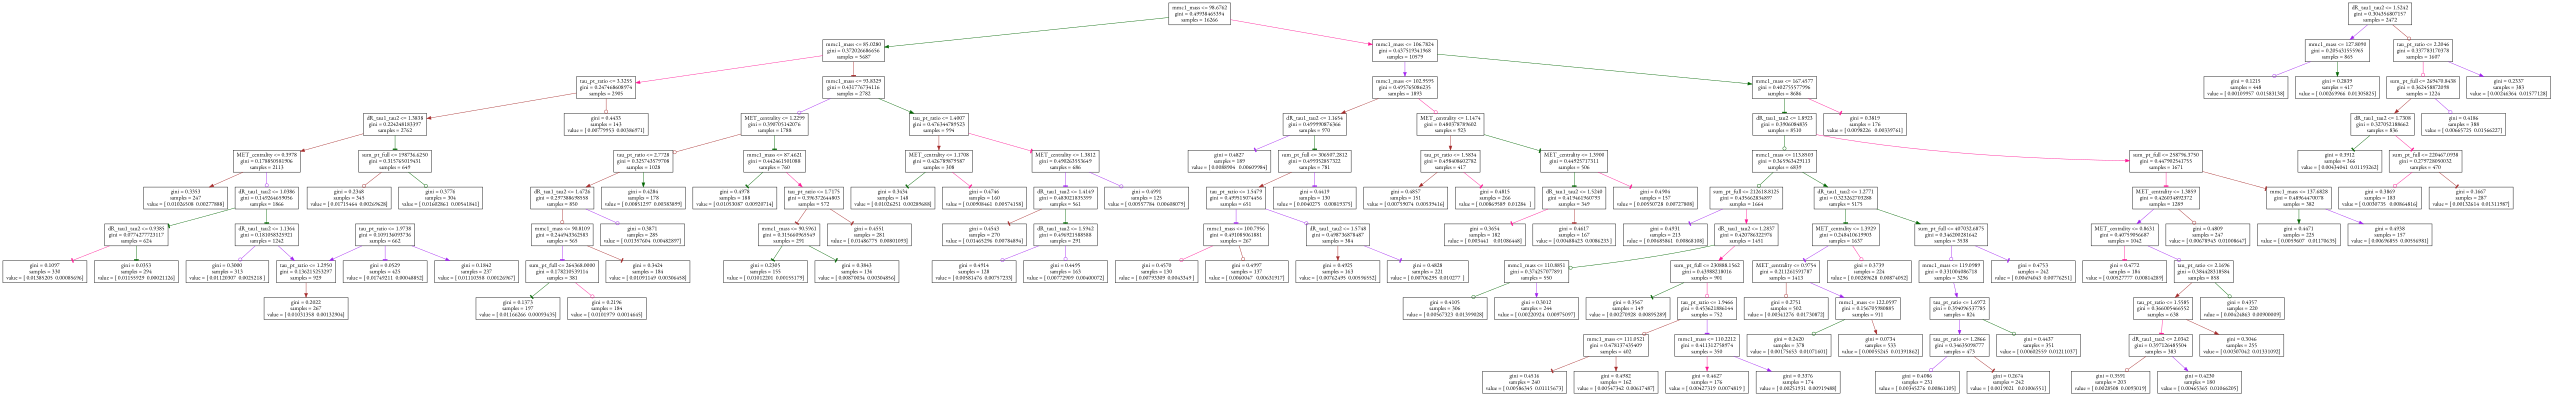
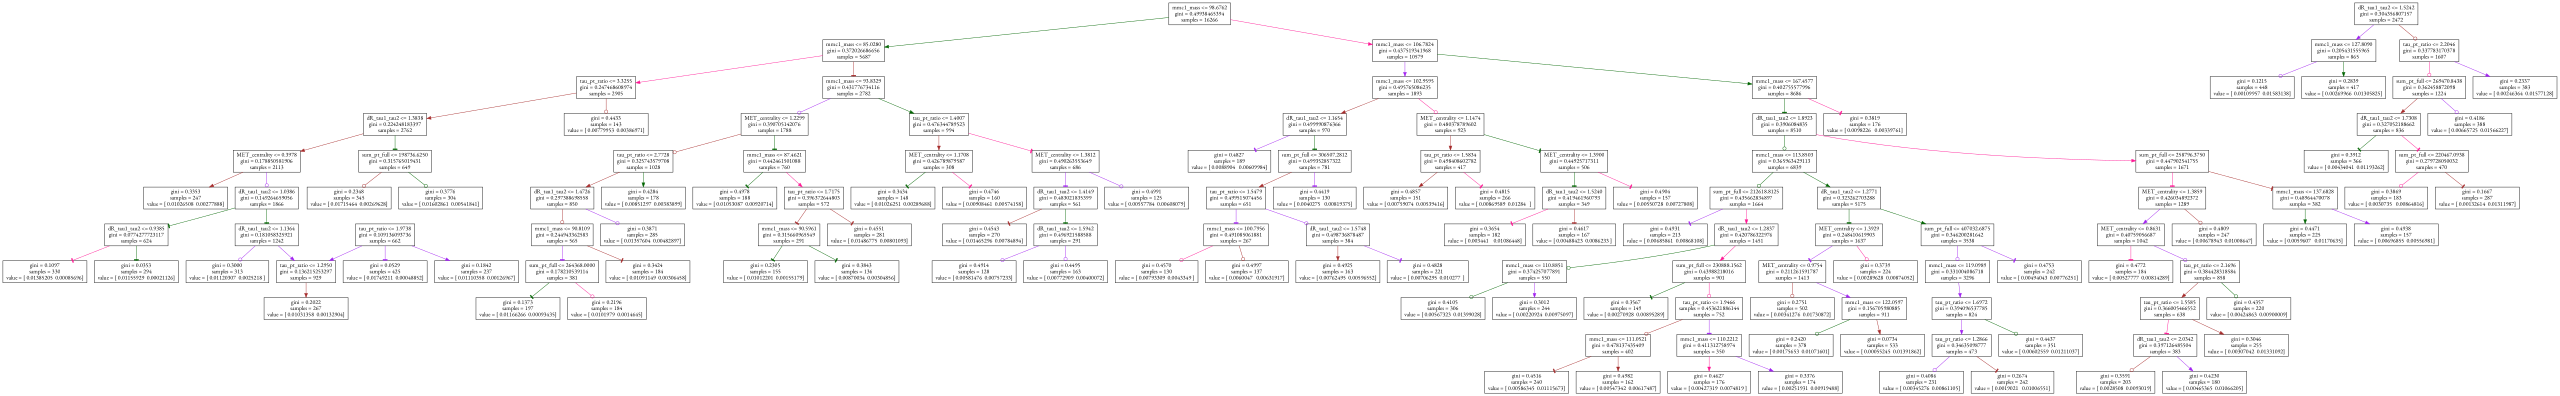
(1707, 309) -> (1709, 309)
